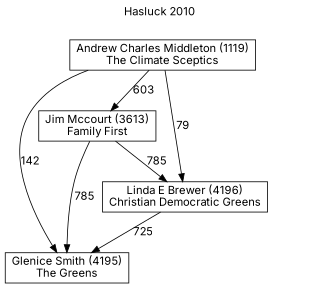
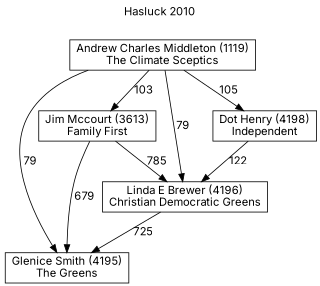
(144, 90) -> (144, 90)
none -> (265, 126)
(30, 161) -> (30, 161)
(85, 197) -> (85, 197)
